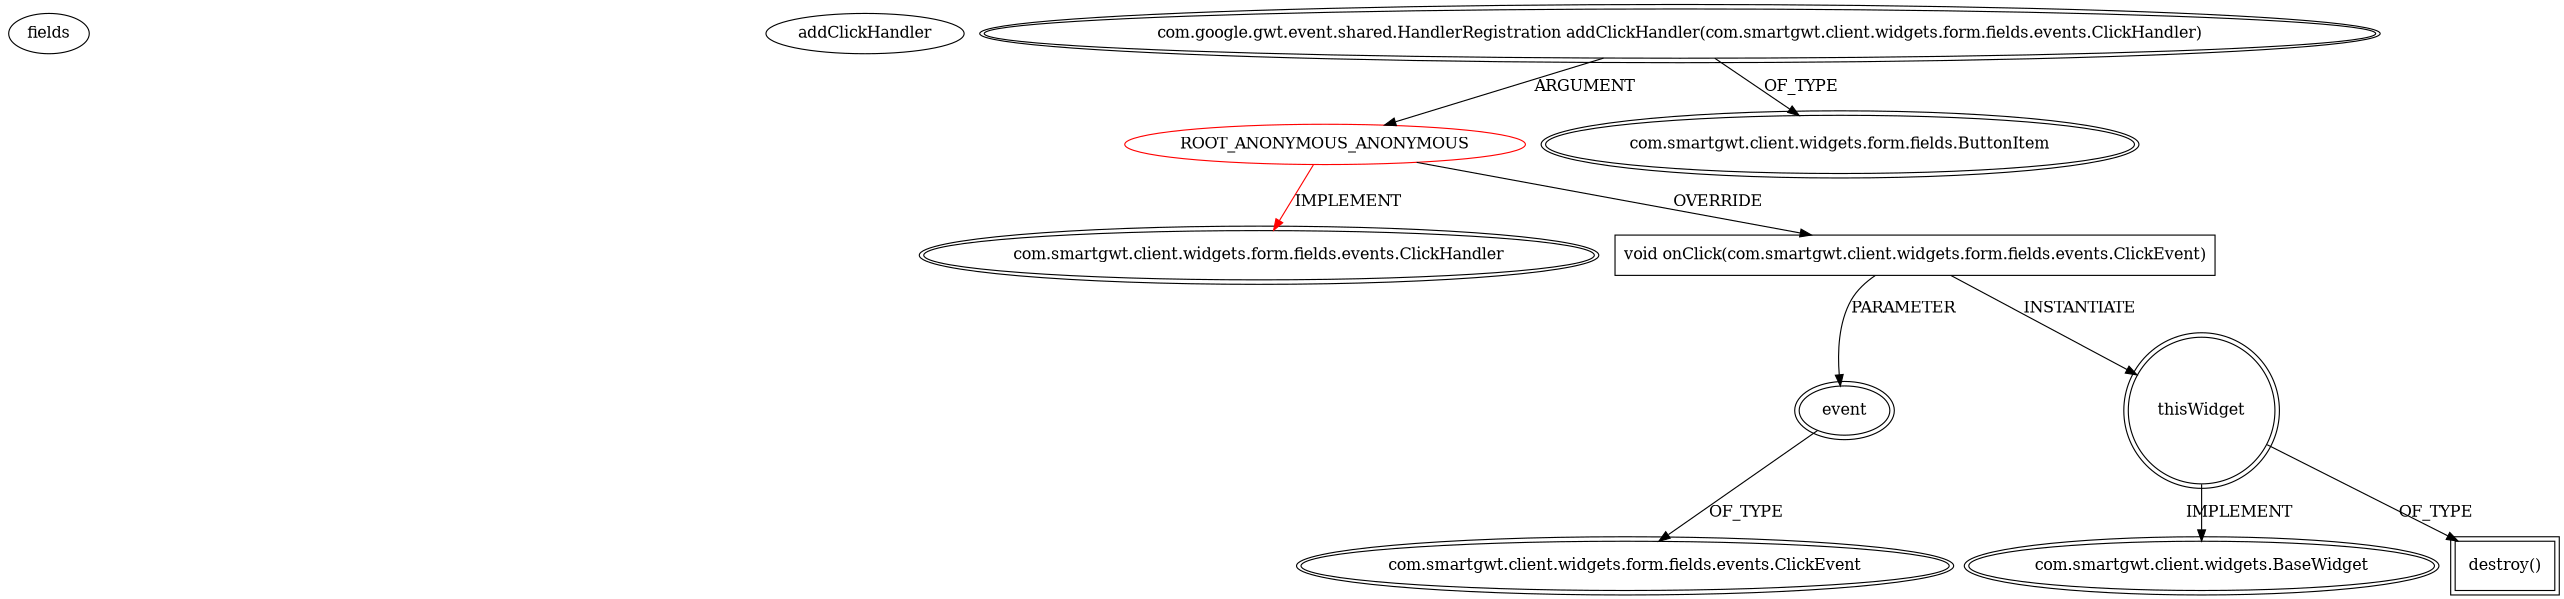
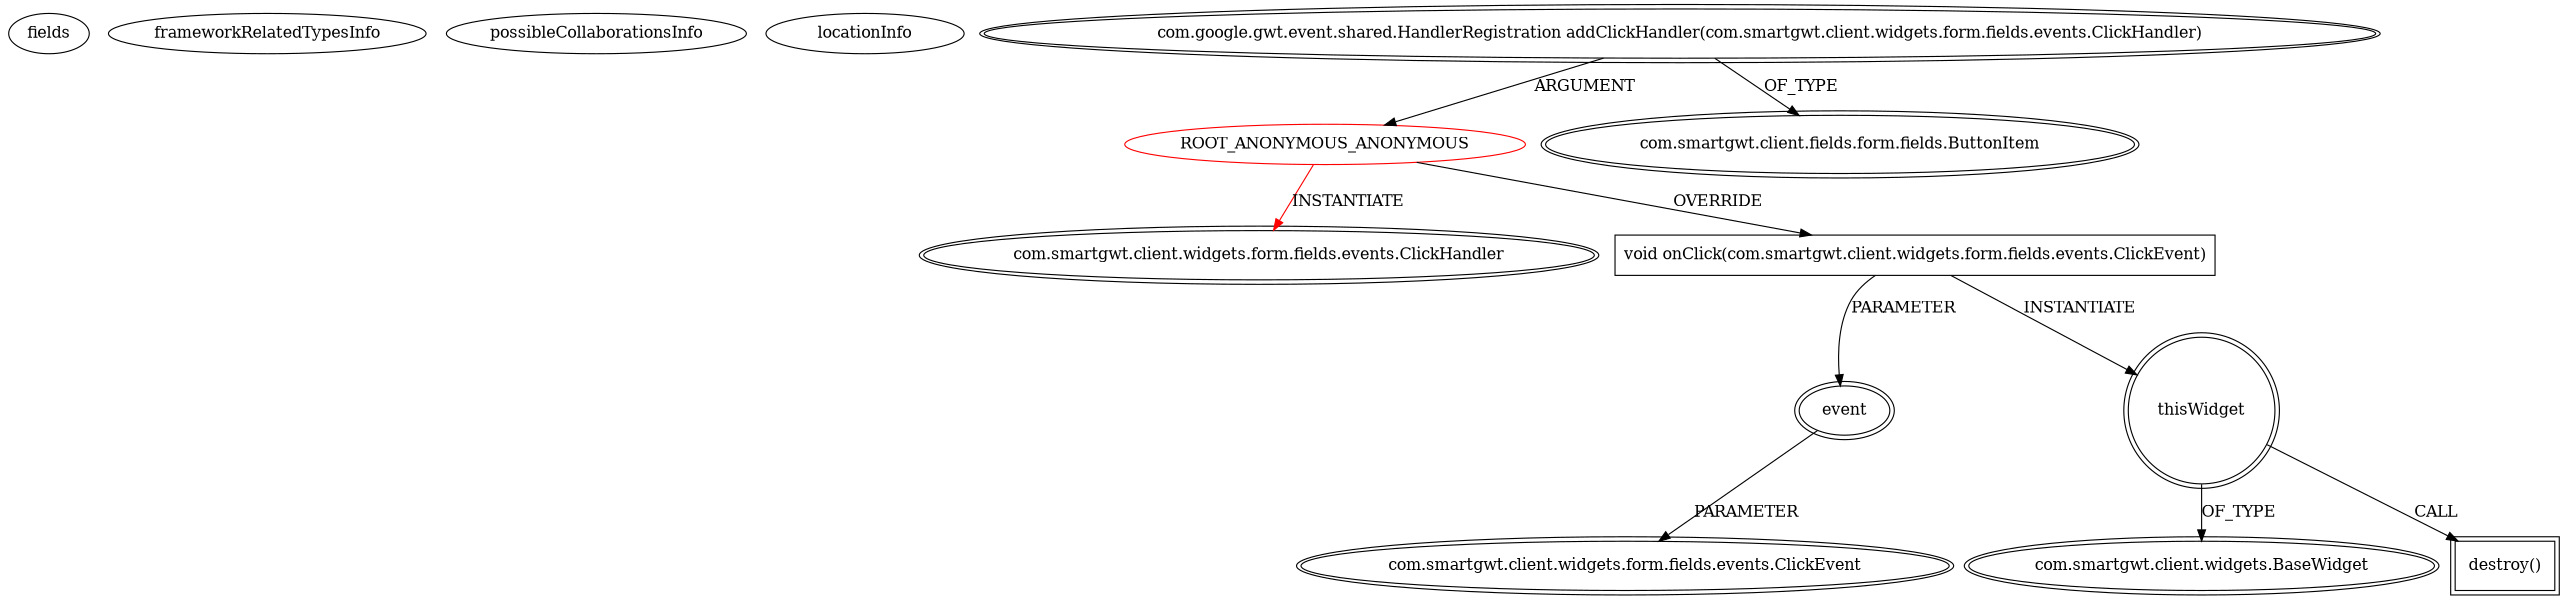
none -> (267, 34)
none -> (596, 34)
(865, 34) -> (865, 34)
(1840, 144) -> (1840, 144)
(1348, 202) -> (1348, 202)
(1747, 513) -> (1747, 513)
(2239, 513) -> (2239, 513)
(2436, 513) -> (2436, 513)
